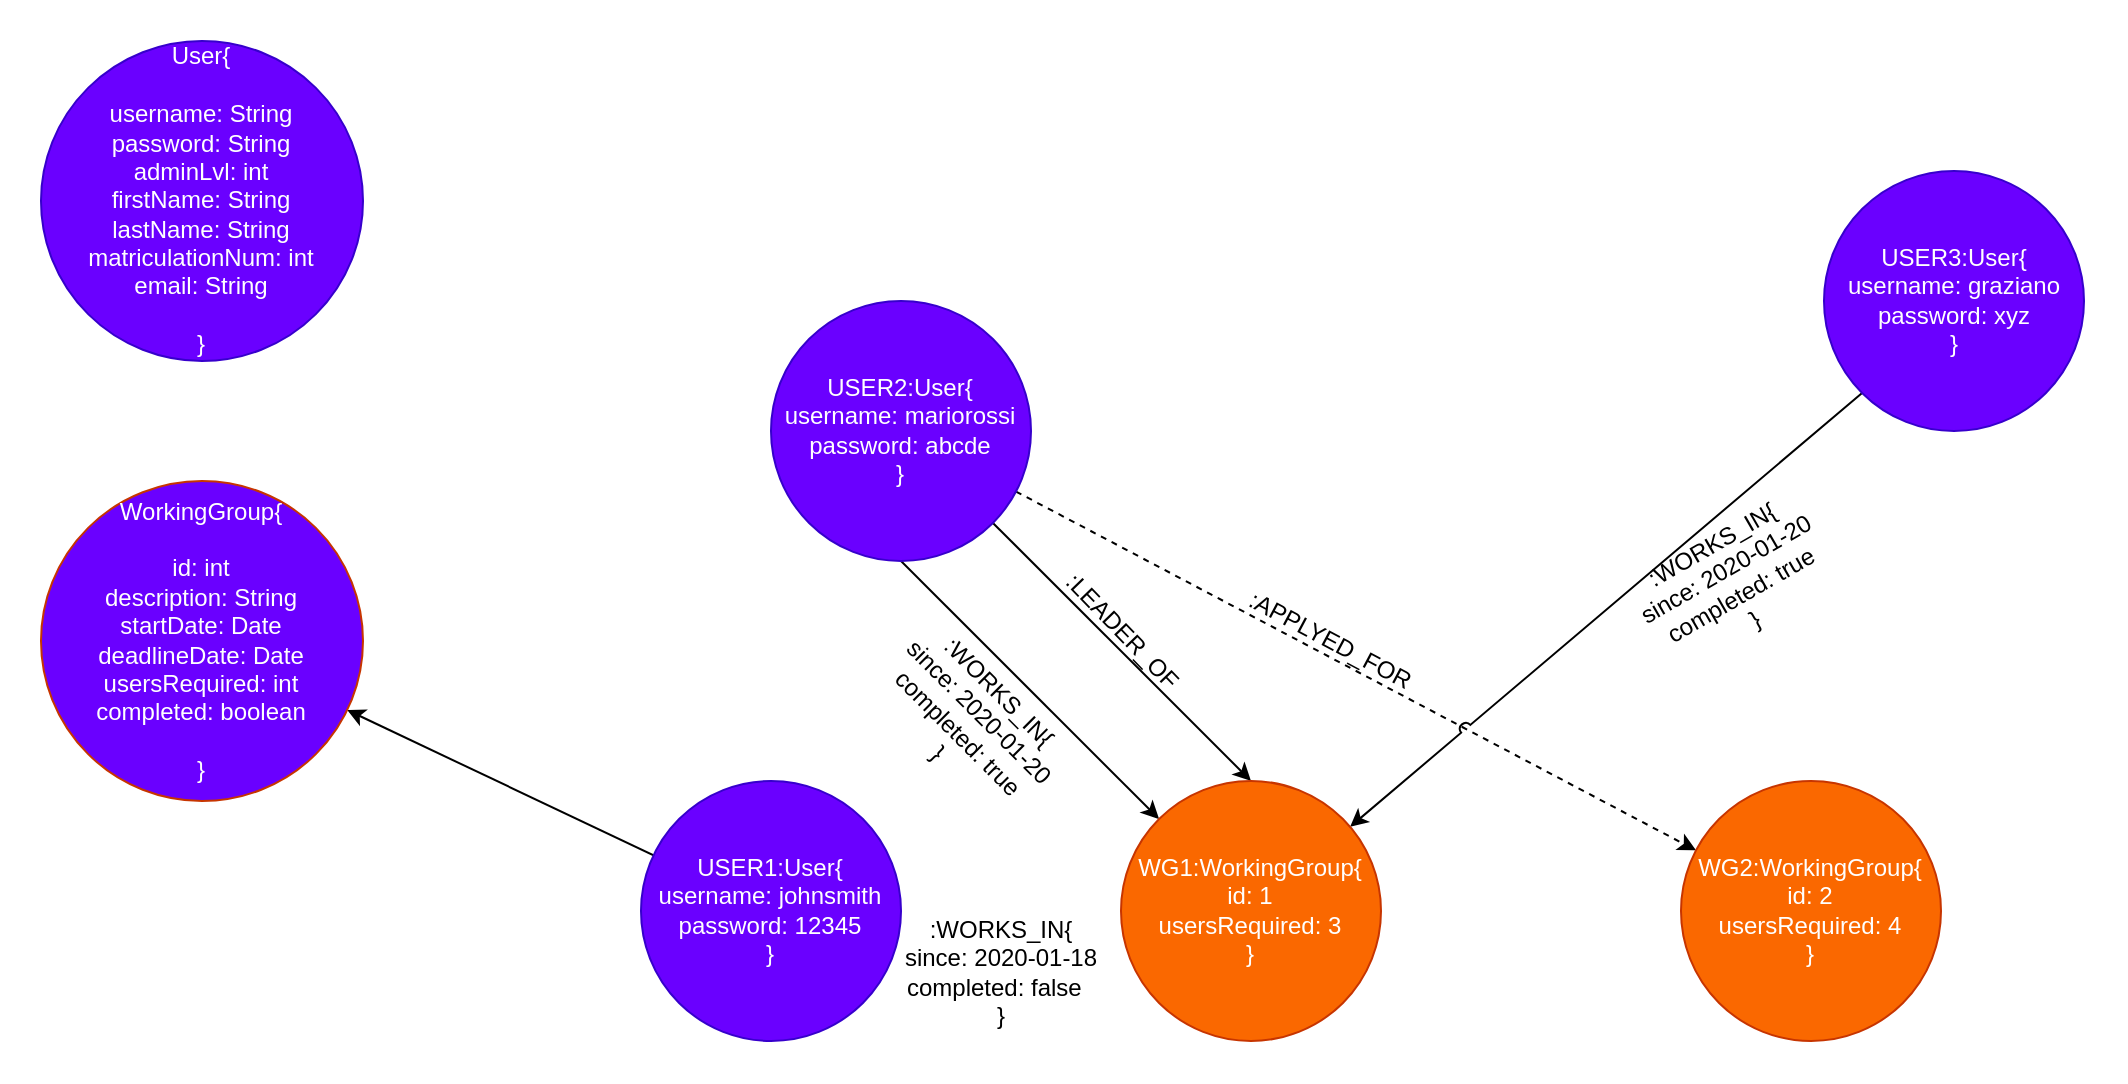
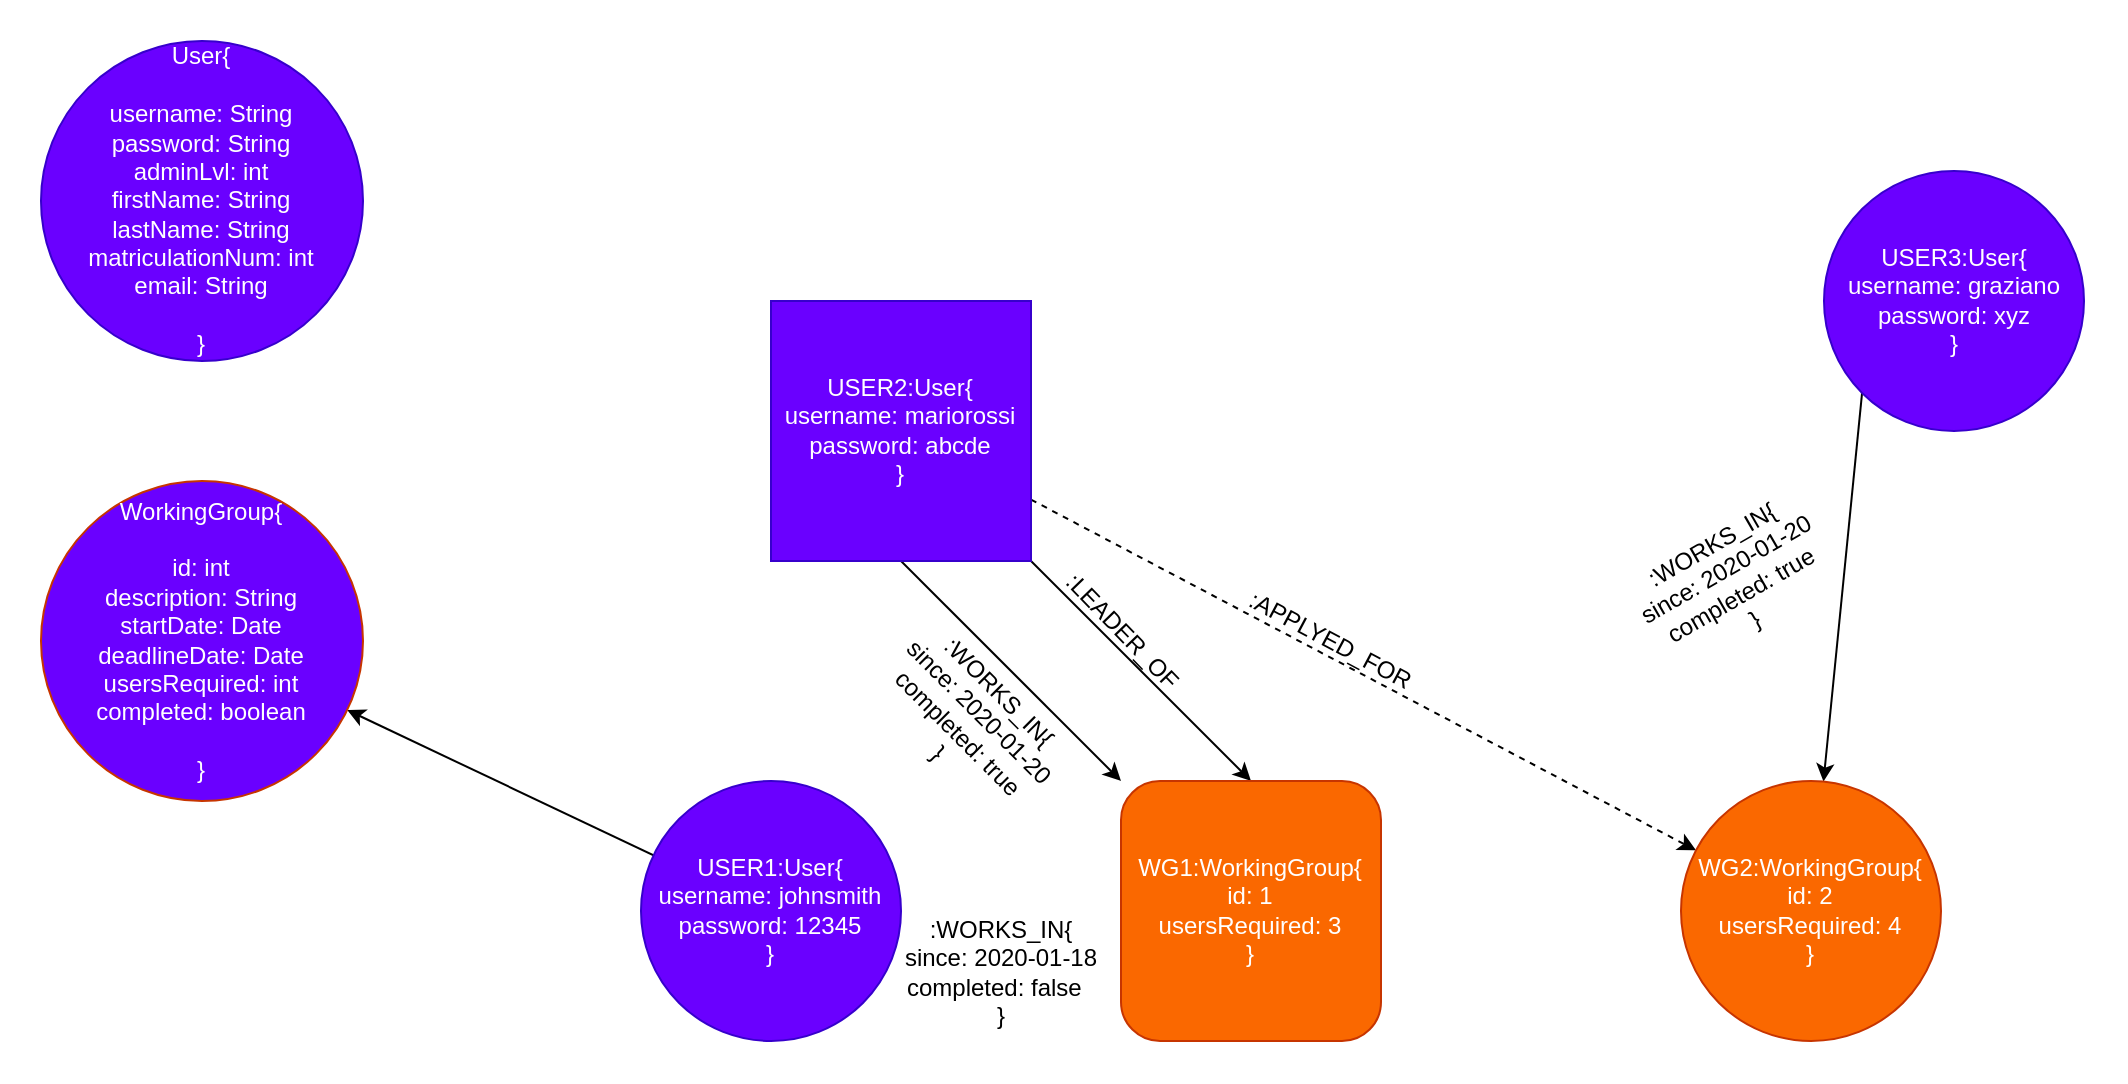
(901, 431) -> (901, 431)
(1611, 606) -> (1843, 580)
(1251, 911) -> (1251, 911)
